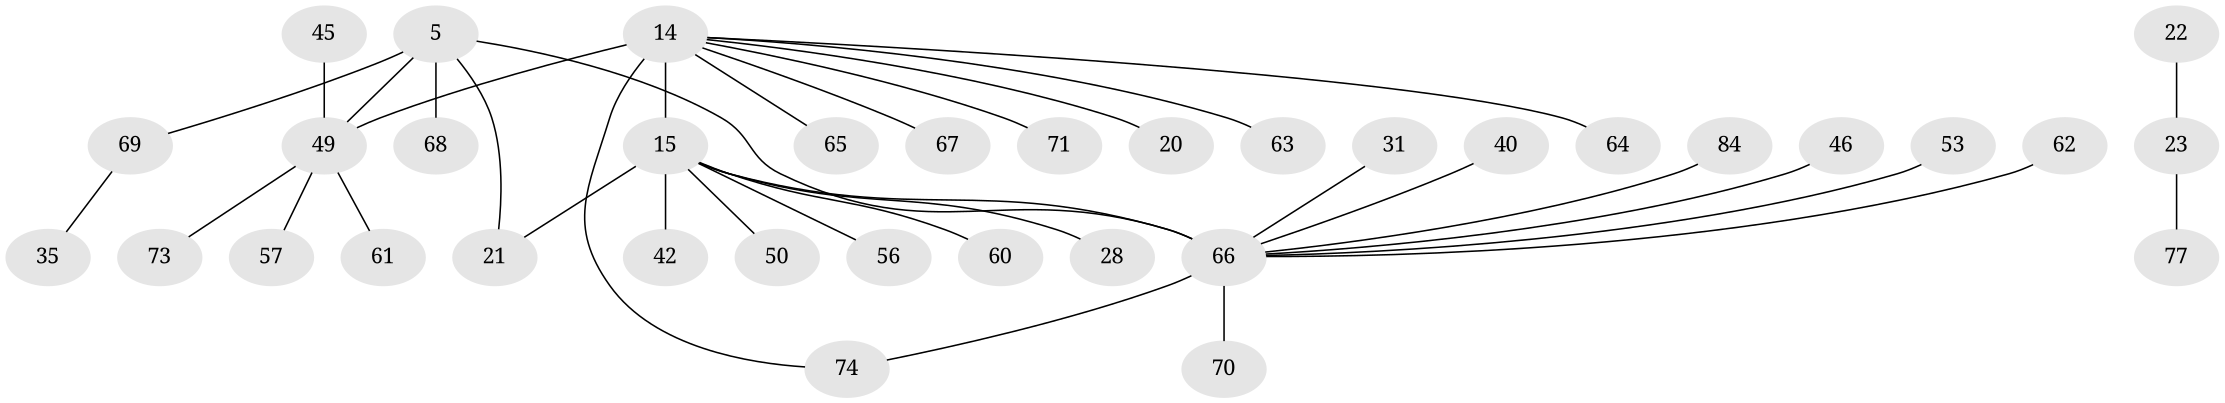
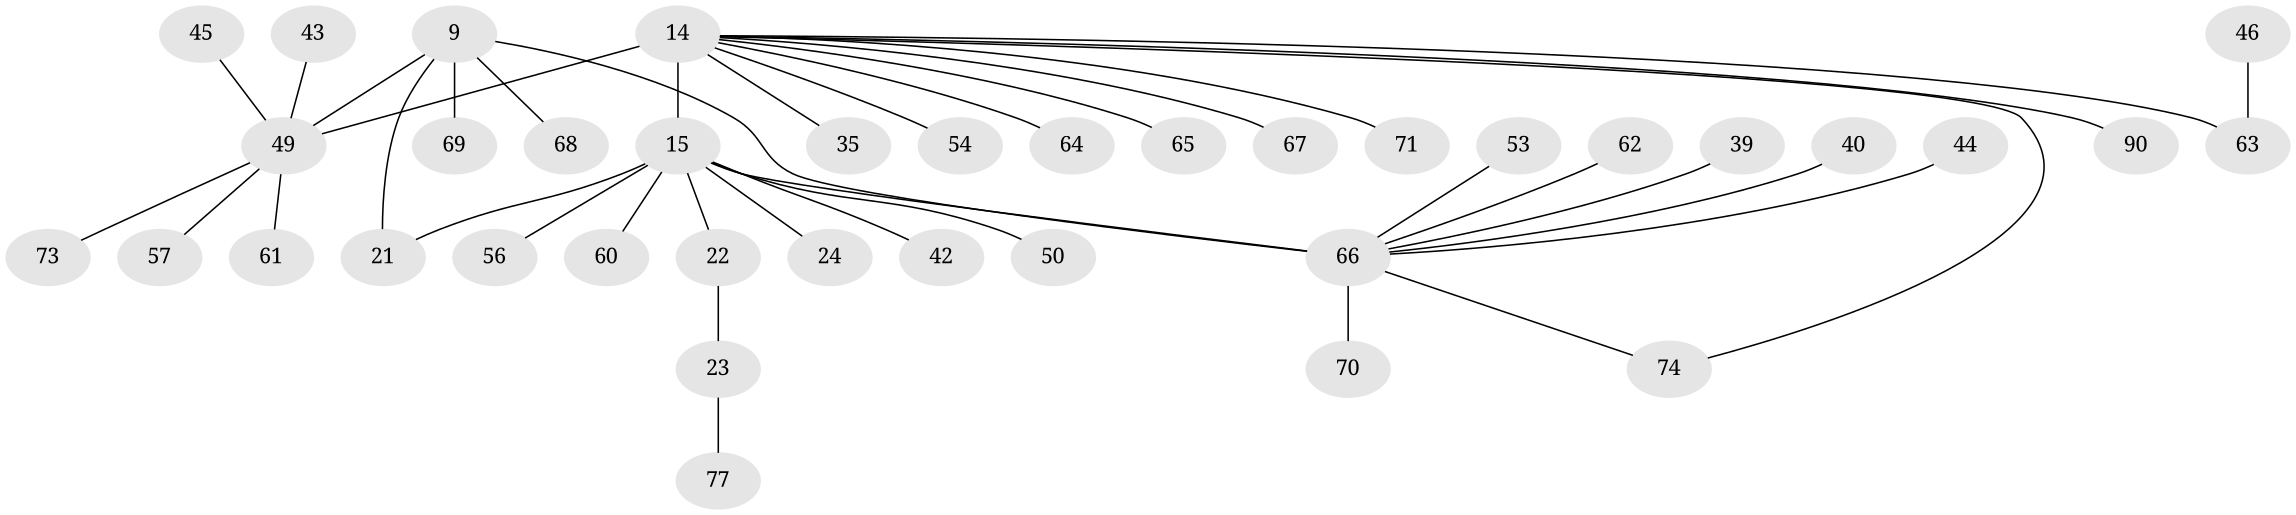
none -> (313, 34)
(436, 34) -> (455, 34)
none -> (960, 146)
(1171, 146) -> (2136, 146)
(1395, 146) -> (1742, 146)
(1730, 146) -> (1966, 146)
none -> (698, 201)
(89, 202) -> (763, 90)
(1541, 226) -> (2248, 90)
(1112, 258) -> (830, 258)
